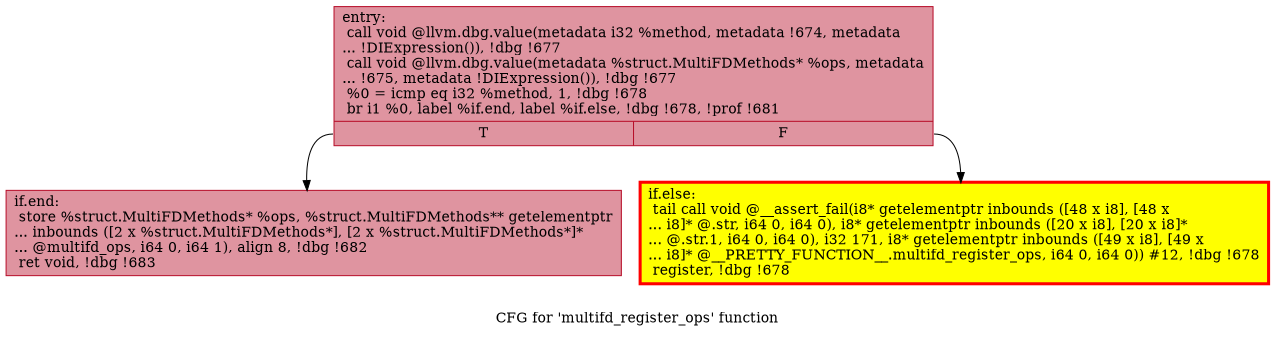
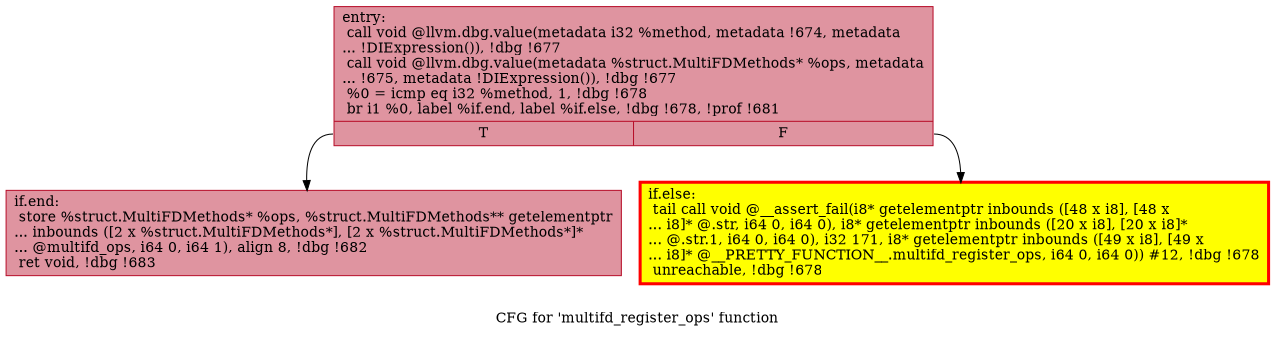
(719, 271) -> (736, 271)
